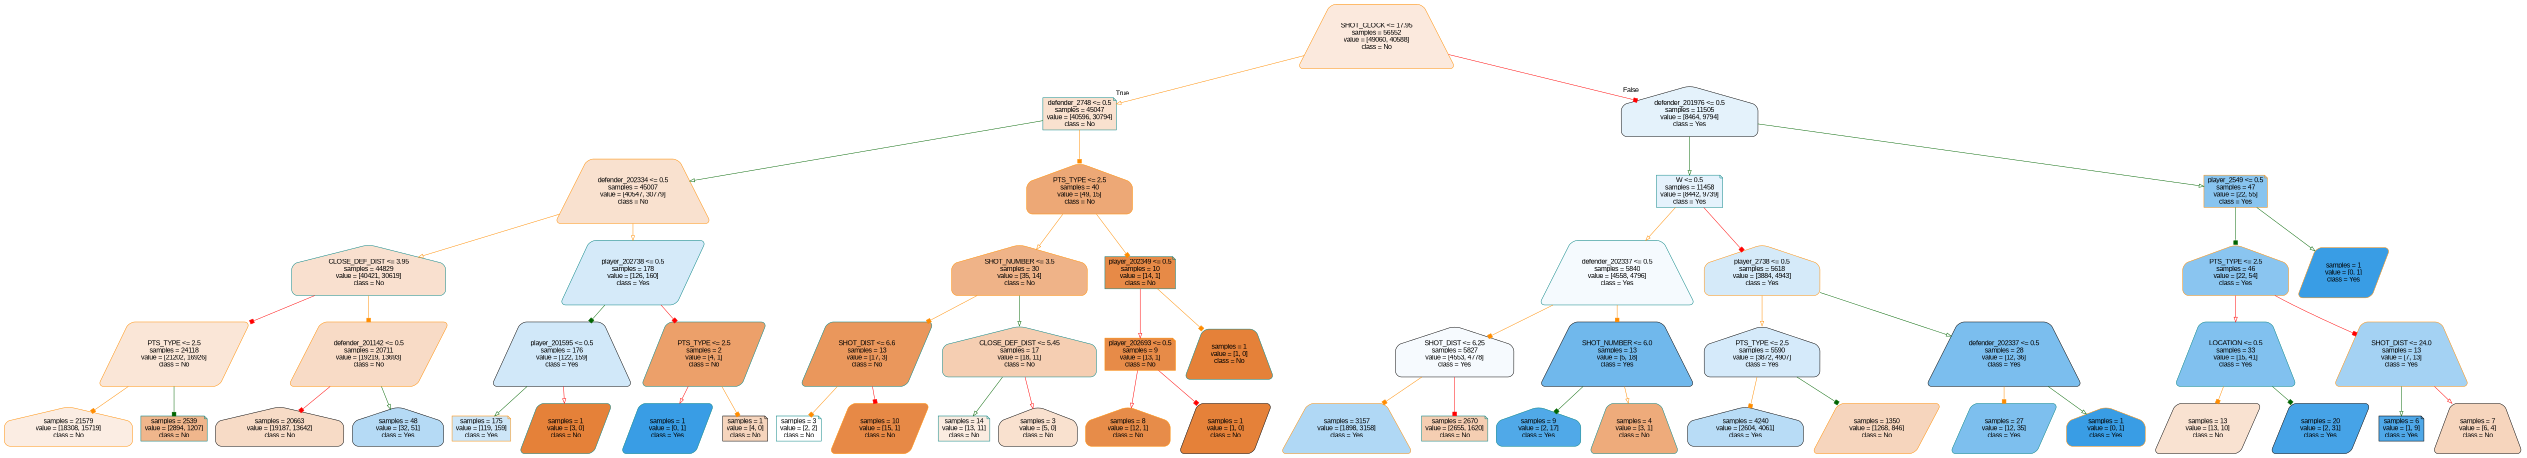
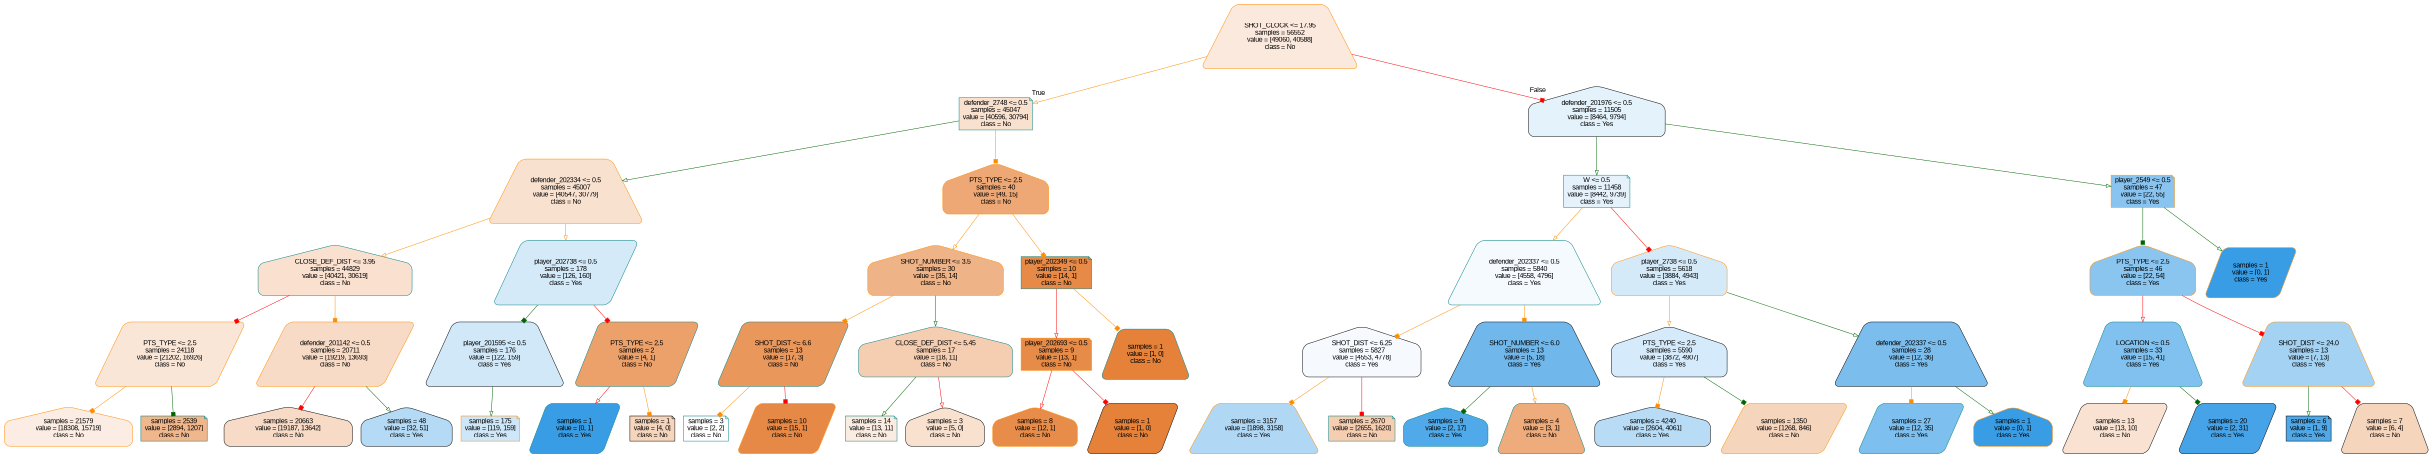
(2441, 393) -> (2349, 393)
(566, 429) -> none
